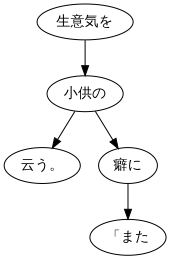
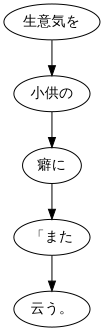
(66, 125) -> (52, 268)
